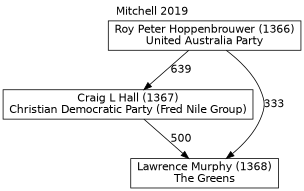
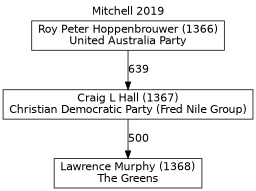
(264, 100) -> none
